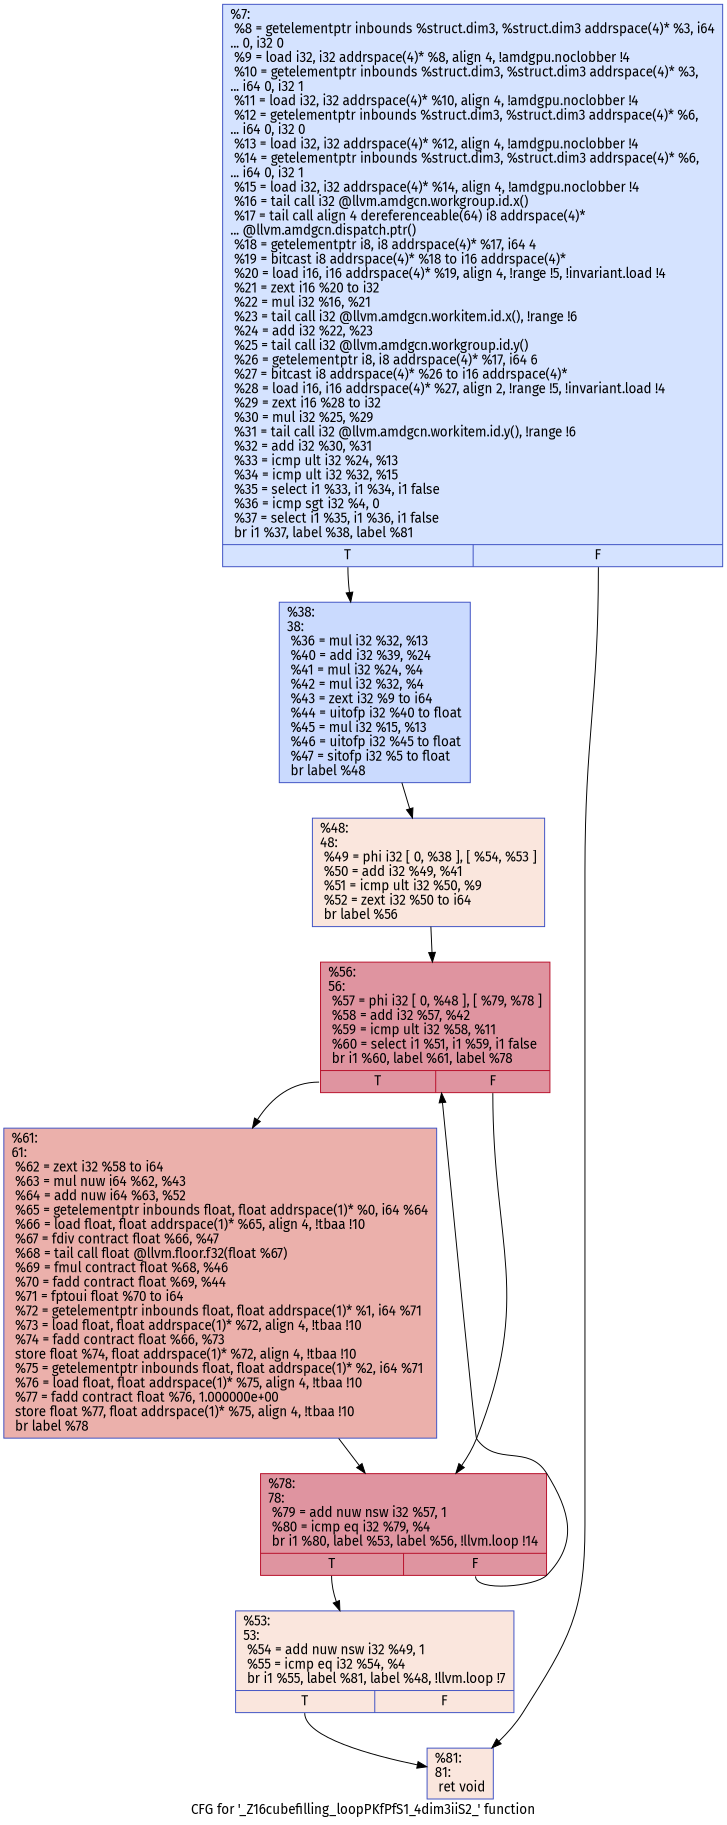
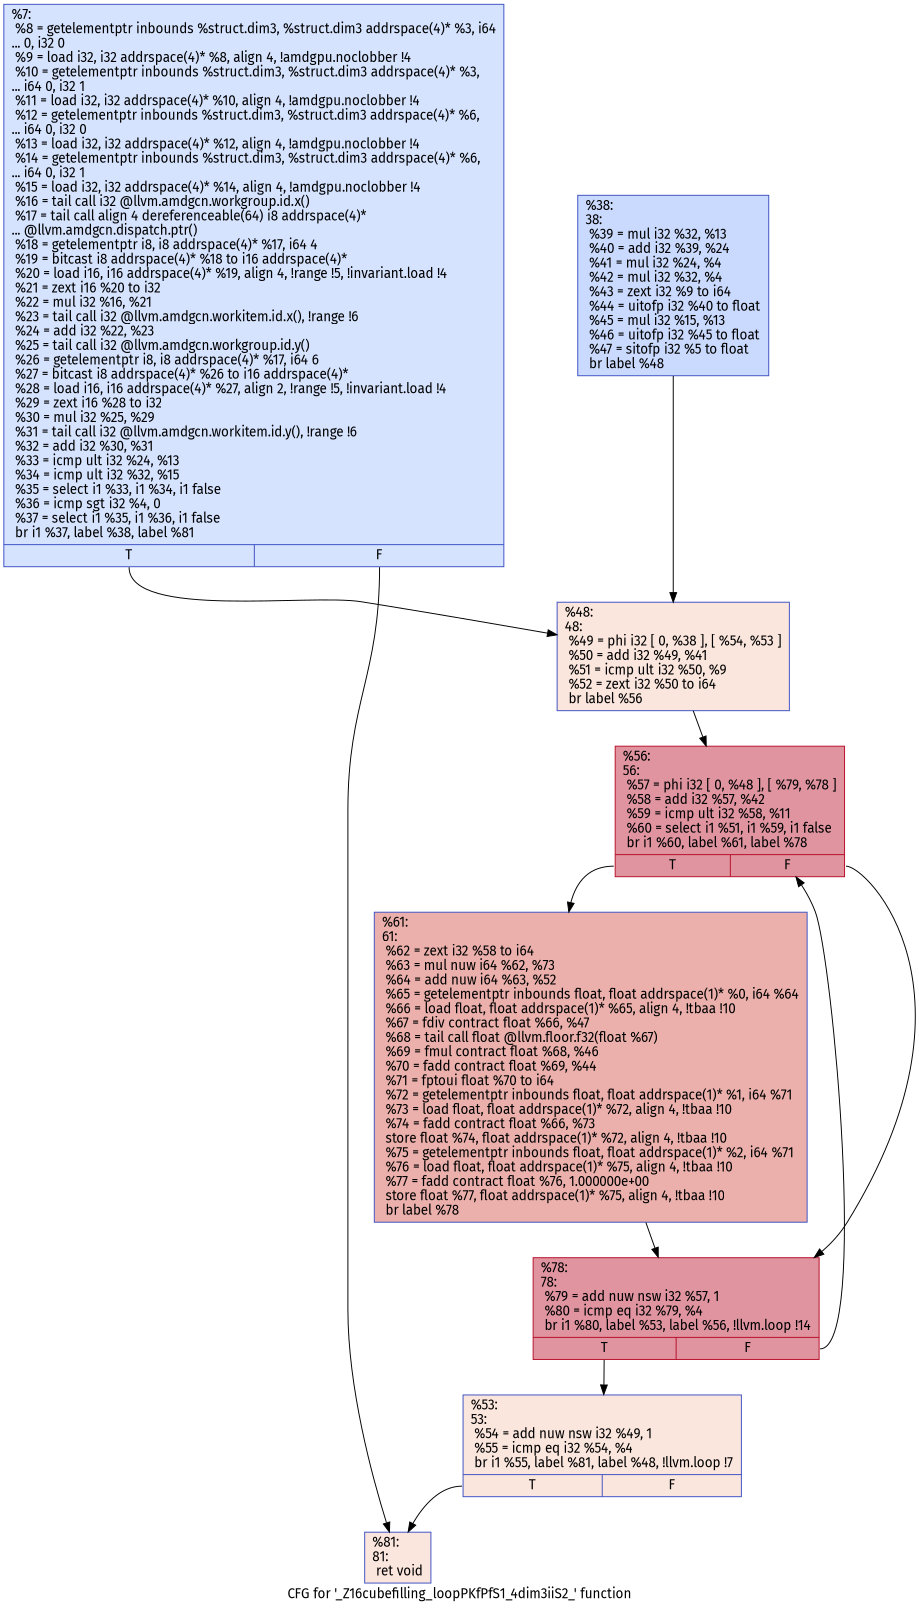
(348, 580) -> (333, 600)
(358, 642) -> (656, 235)
(99, 1182) -> (469, 966)
